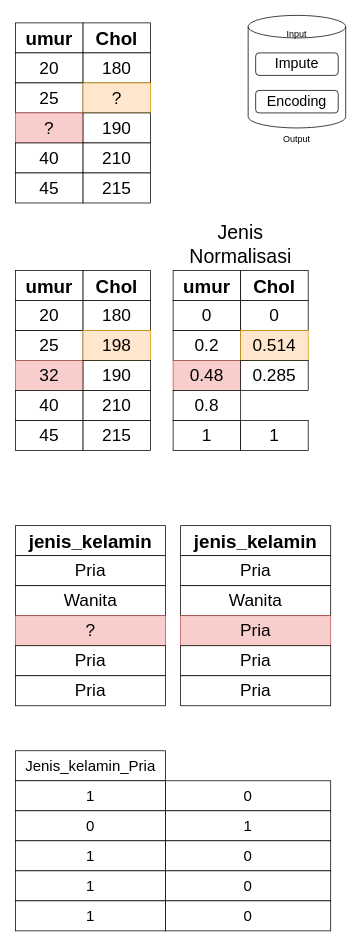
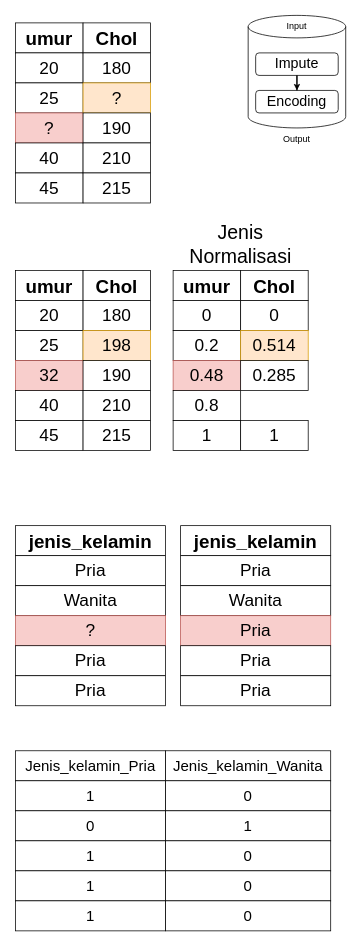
(297, 34) -> (297, 27)
none -> (297, 85)
none -> (248, 765)
